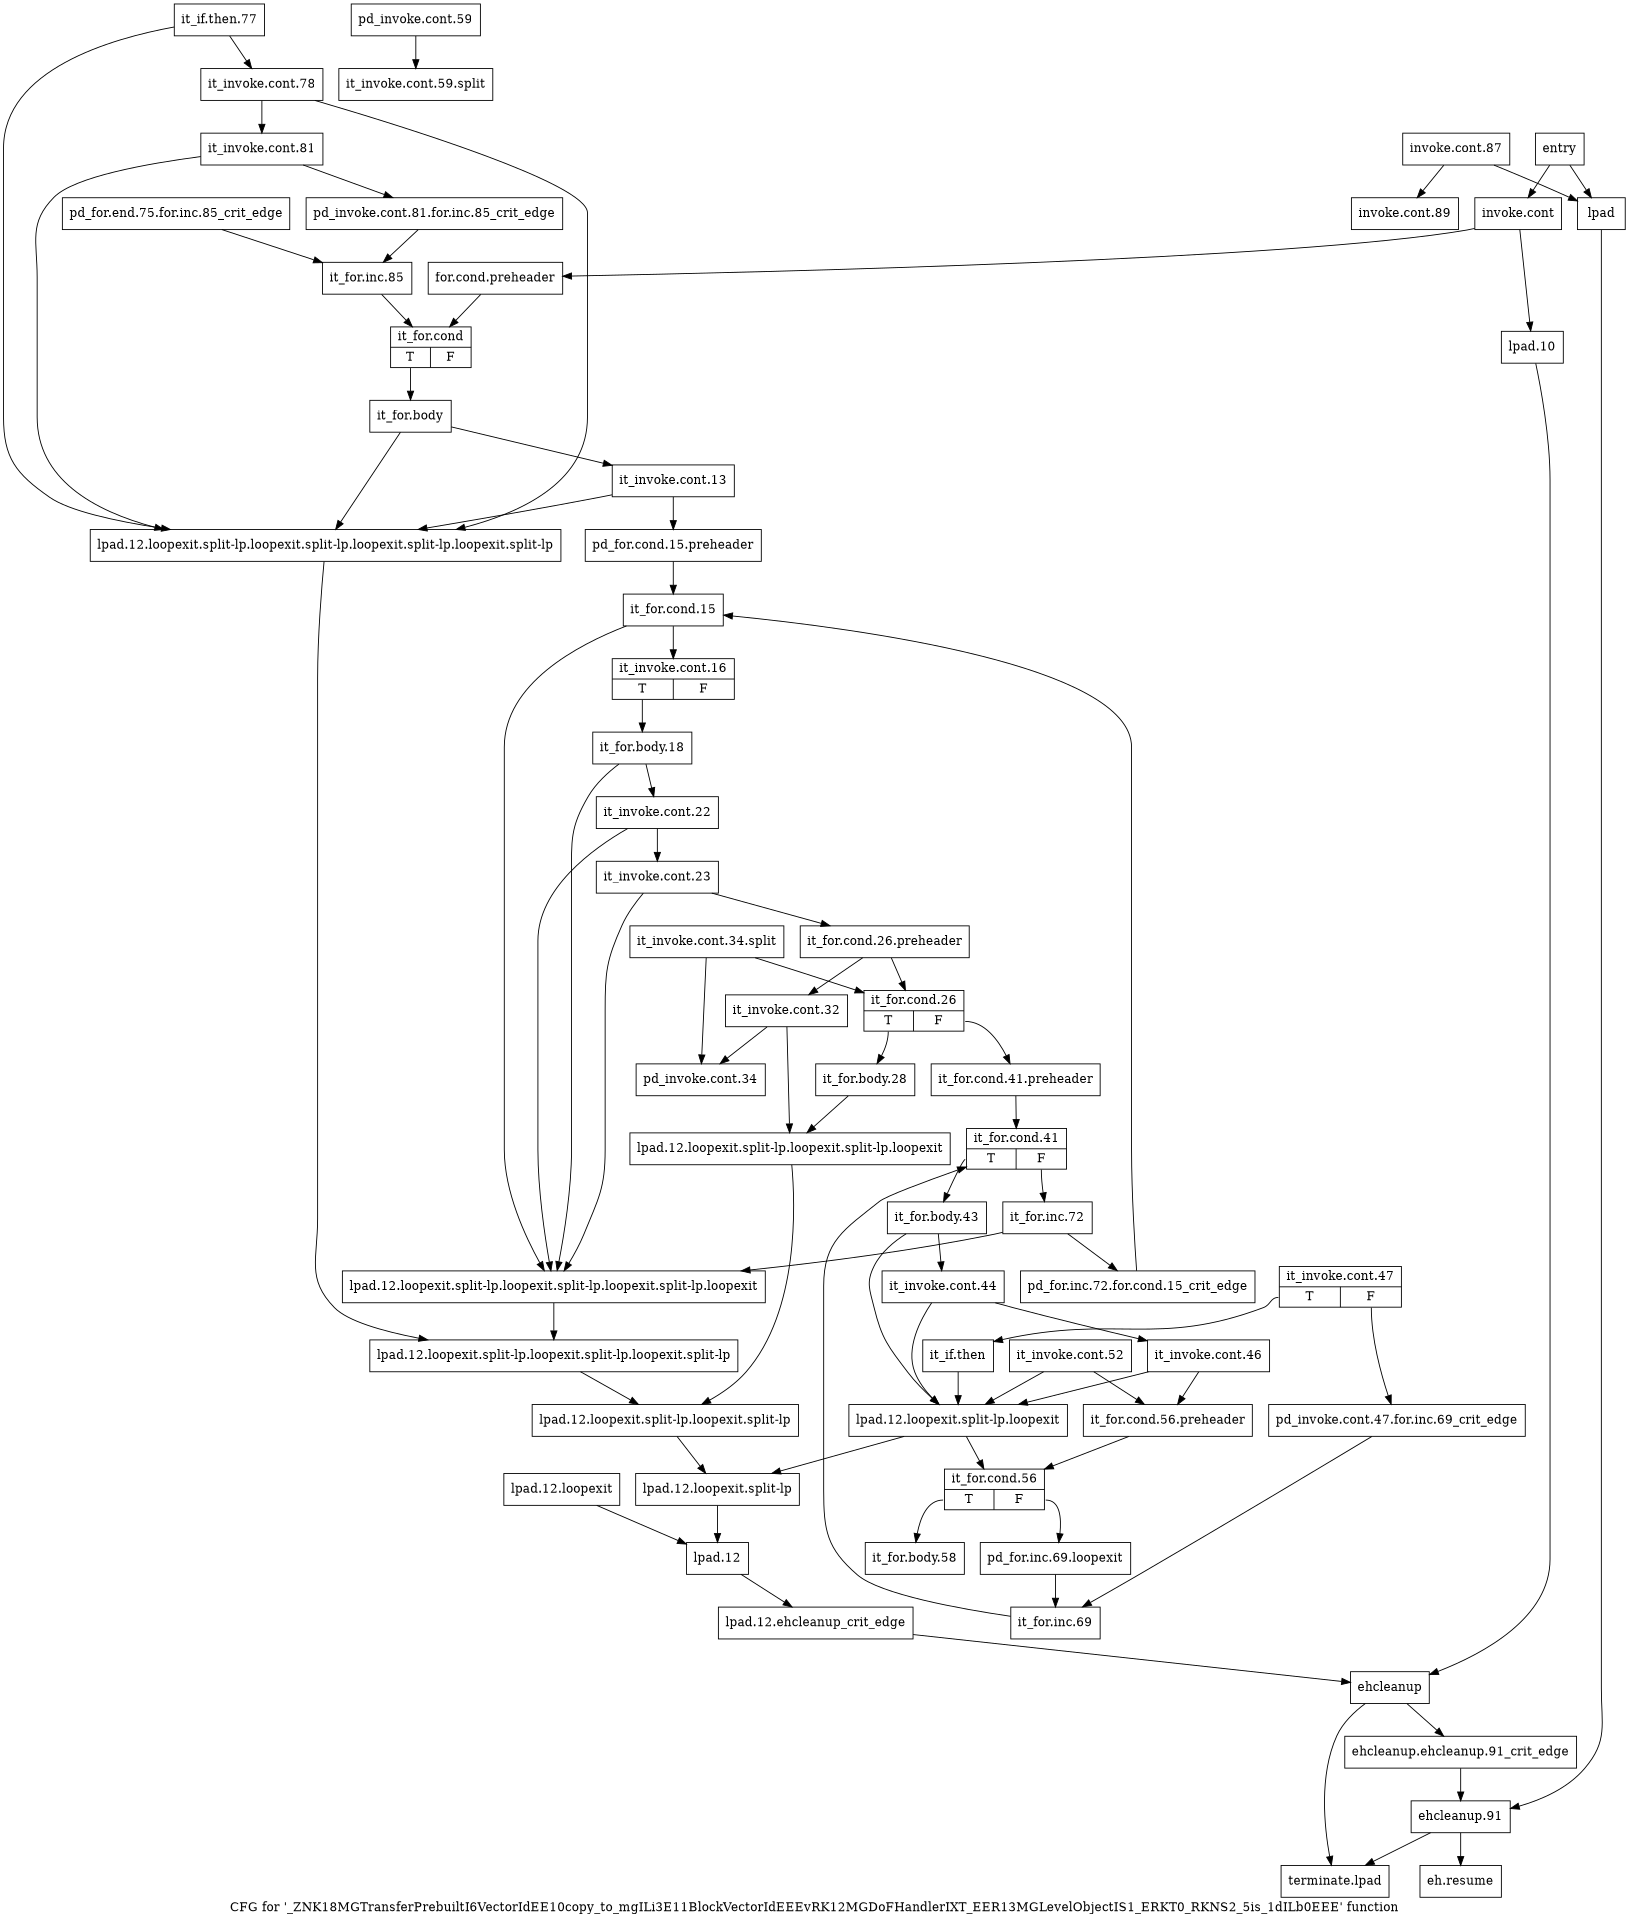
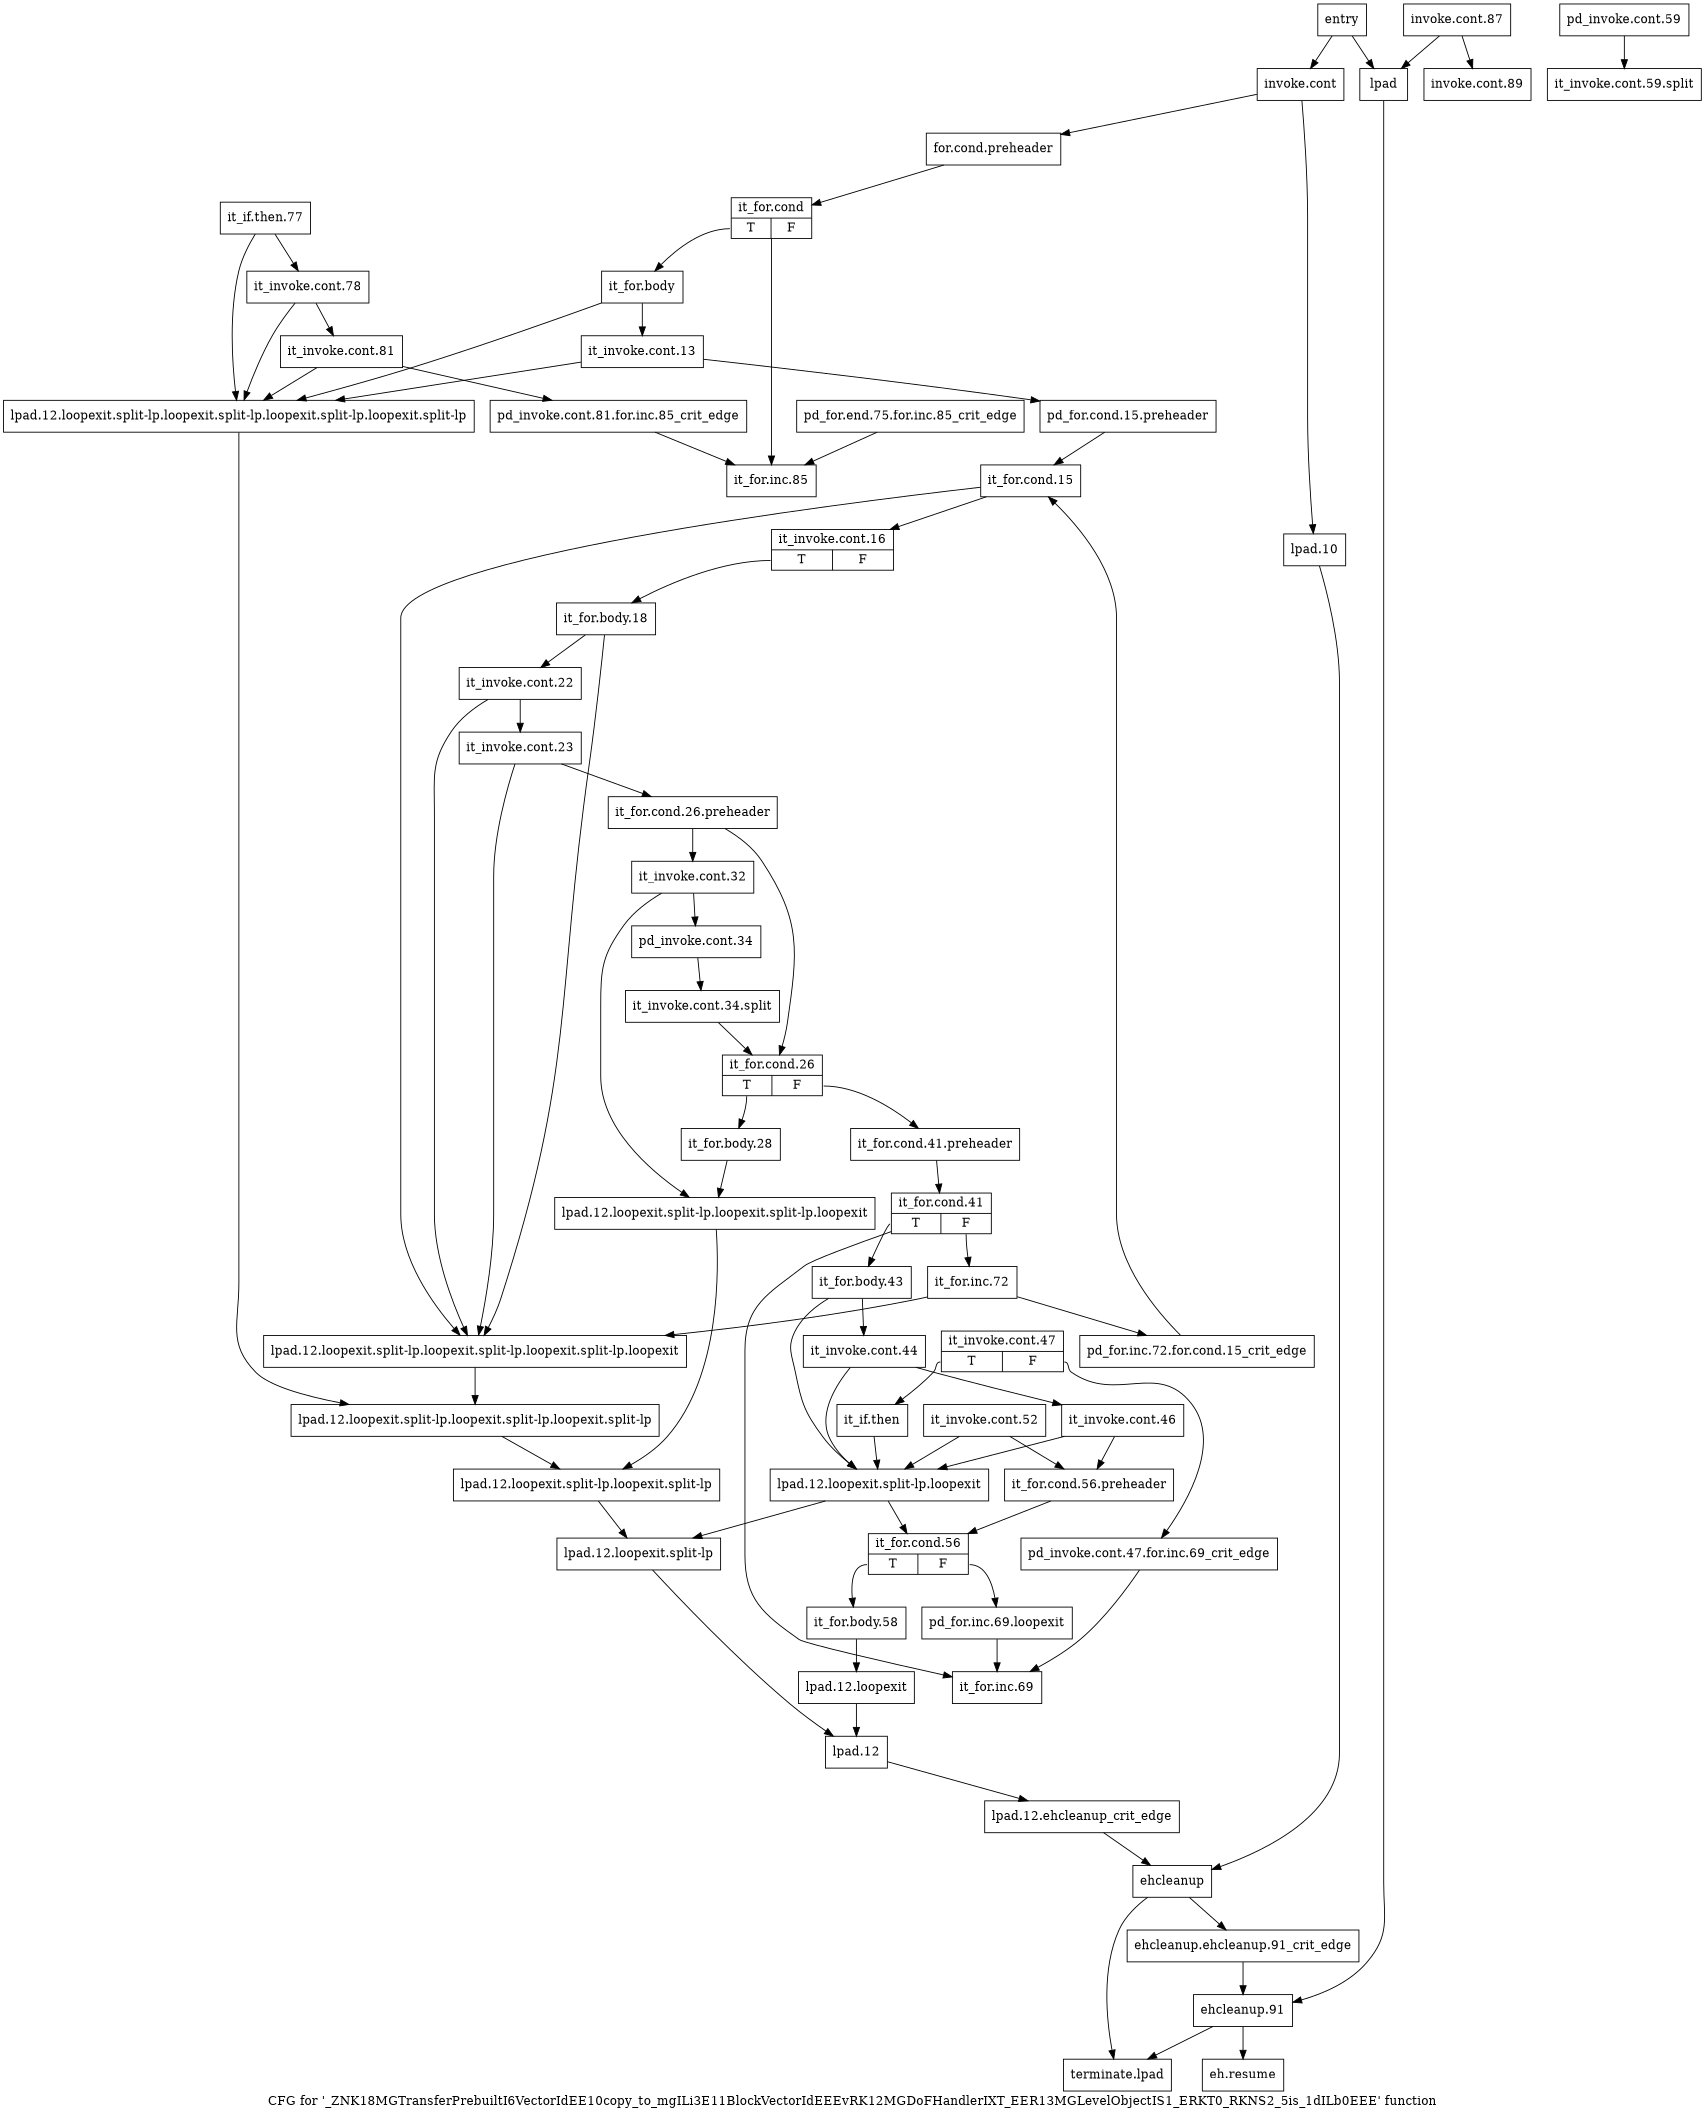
(394, 307) -> (771, 347)
(704, 1006) -> (699, 970)
(824, 1420) -> (745, 1479)
none -> (856, 1649)
